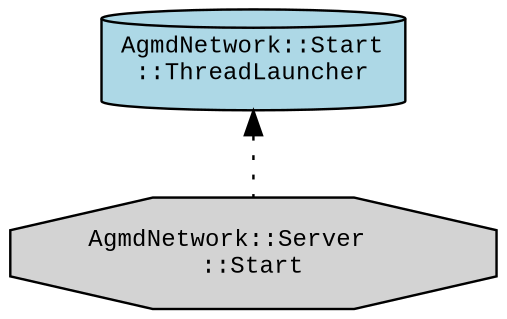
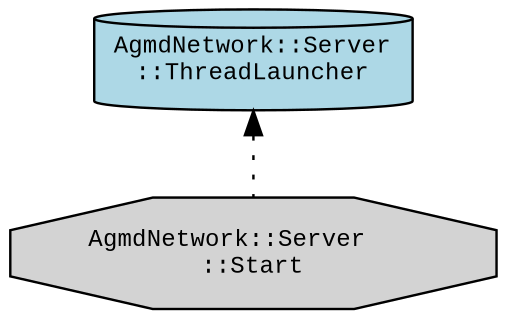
(253, 60) -> (253, 60)
